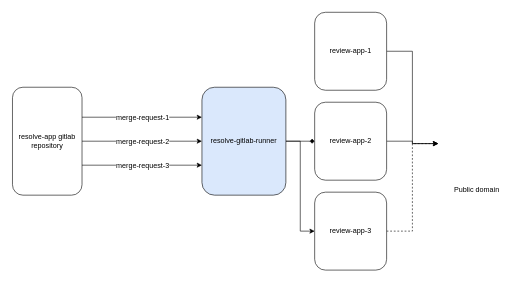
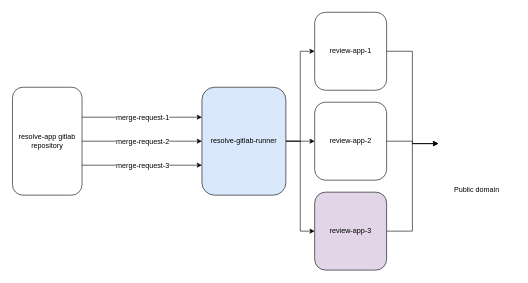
none -> (302, 51)
(308, 141) -> (308, 141)
(413, 201) -> (413, 201)
(351, 231) -> (351, 231)
